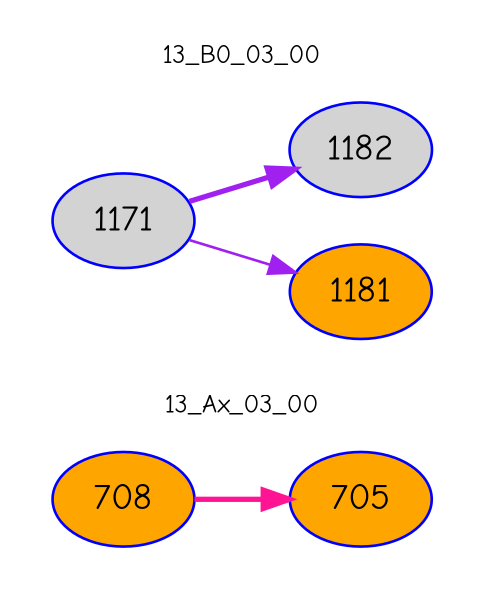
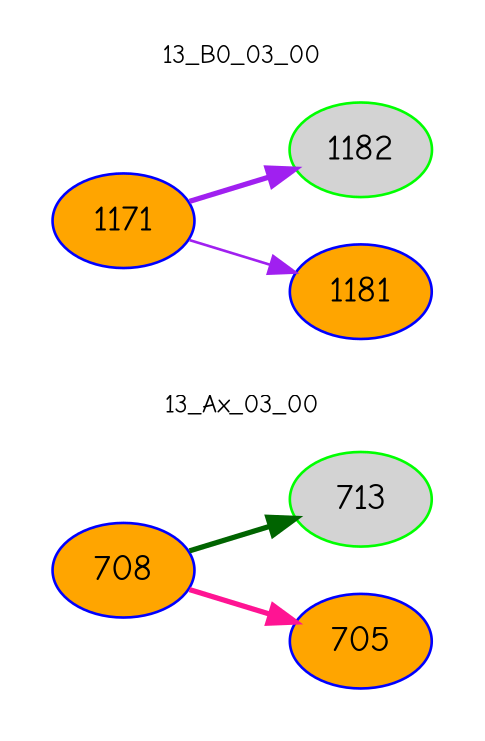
(361, 150) -> (361, 150)
(124, 221) -> (124, 221)
none -> (361, 499)
